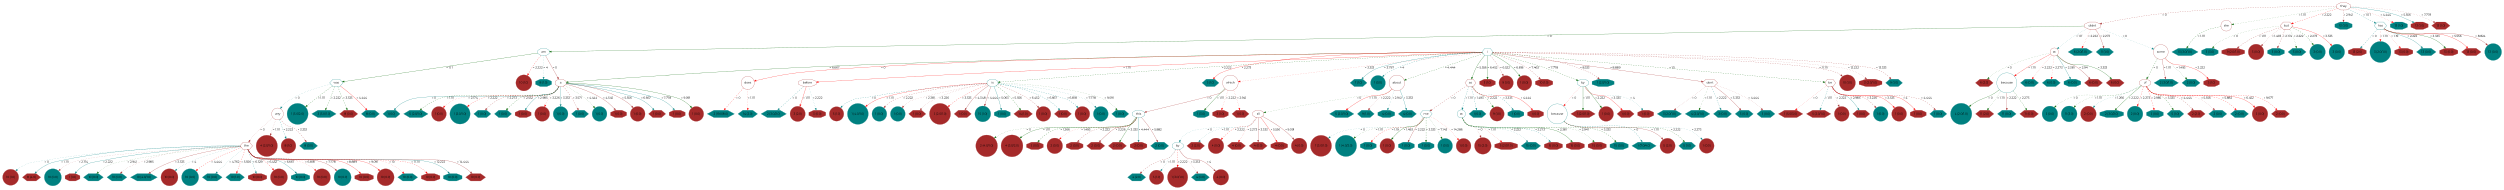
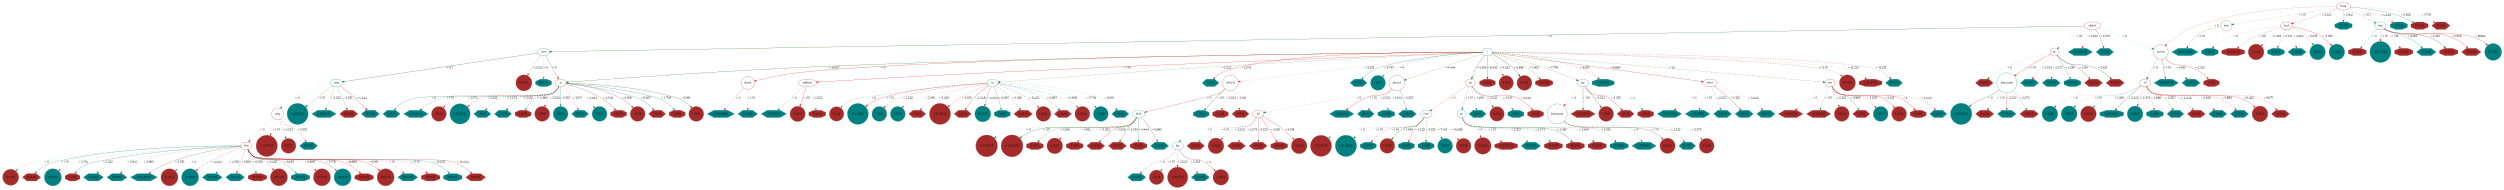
(2219, 9) -> (2248, 13)
